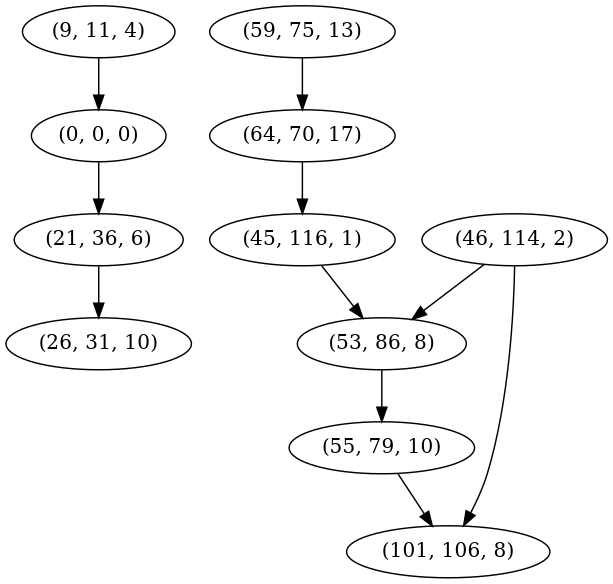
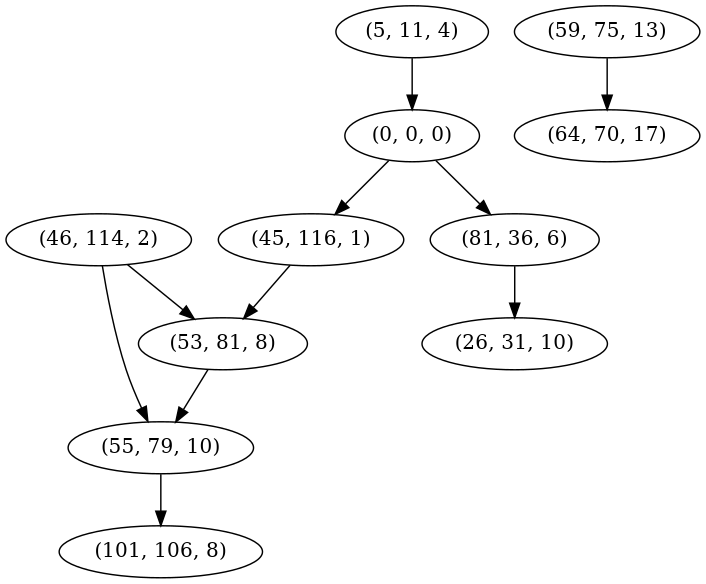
(99, 32) -> (412, 32)
(302, 181) -> (367, 182)
(99, 240) -> (515, 240)
(382, 344) -> (223, 344)
(505, 392) -> (117, 338)
